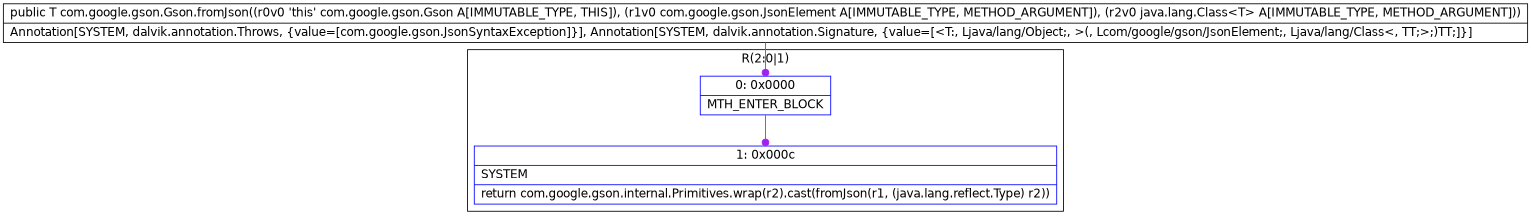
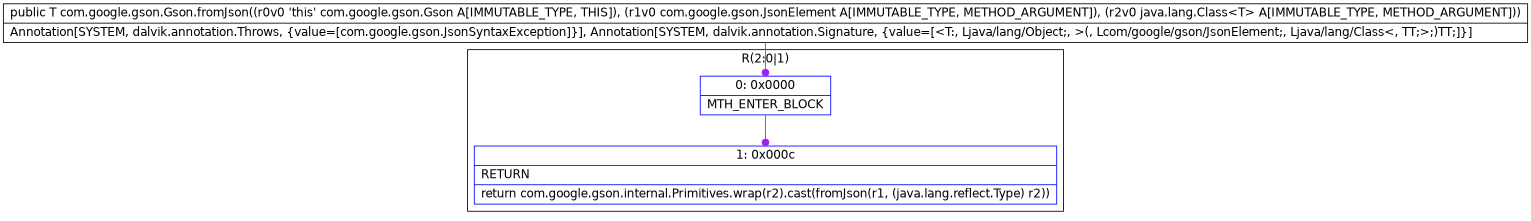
(505, 175) -> (505, 175)
